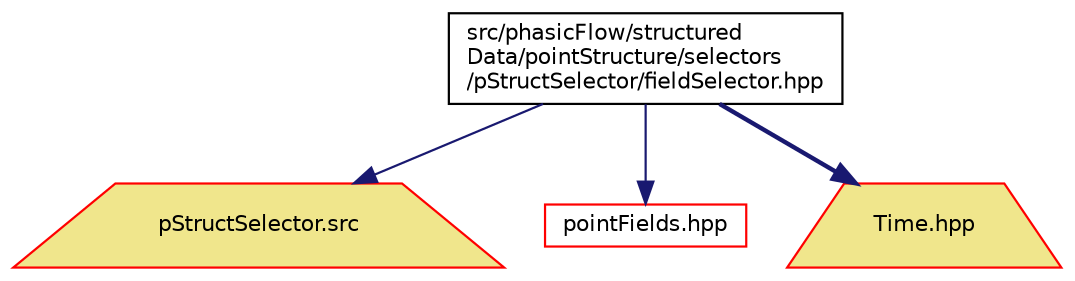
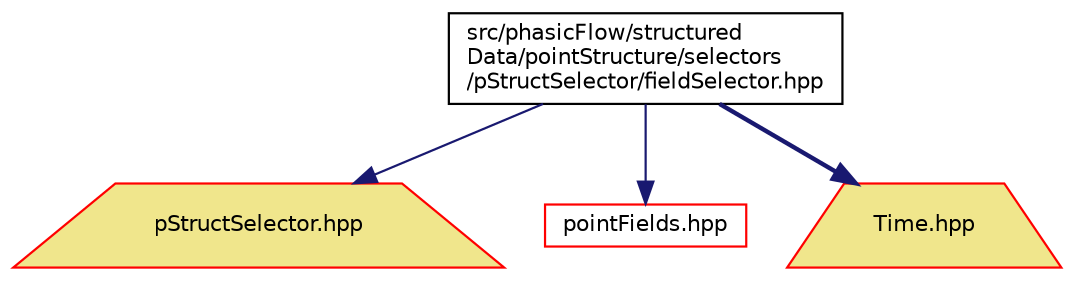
(259, 226) -> (259, 226)
